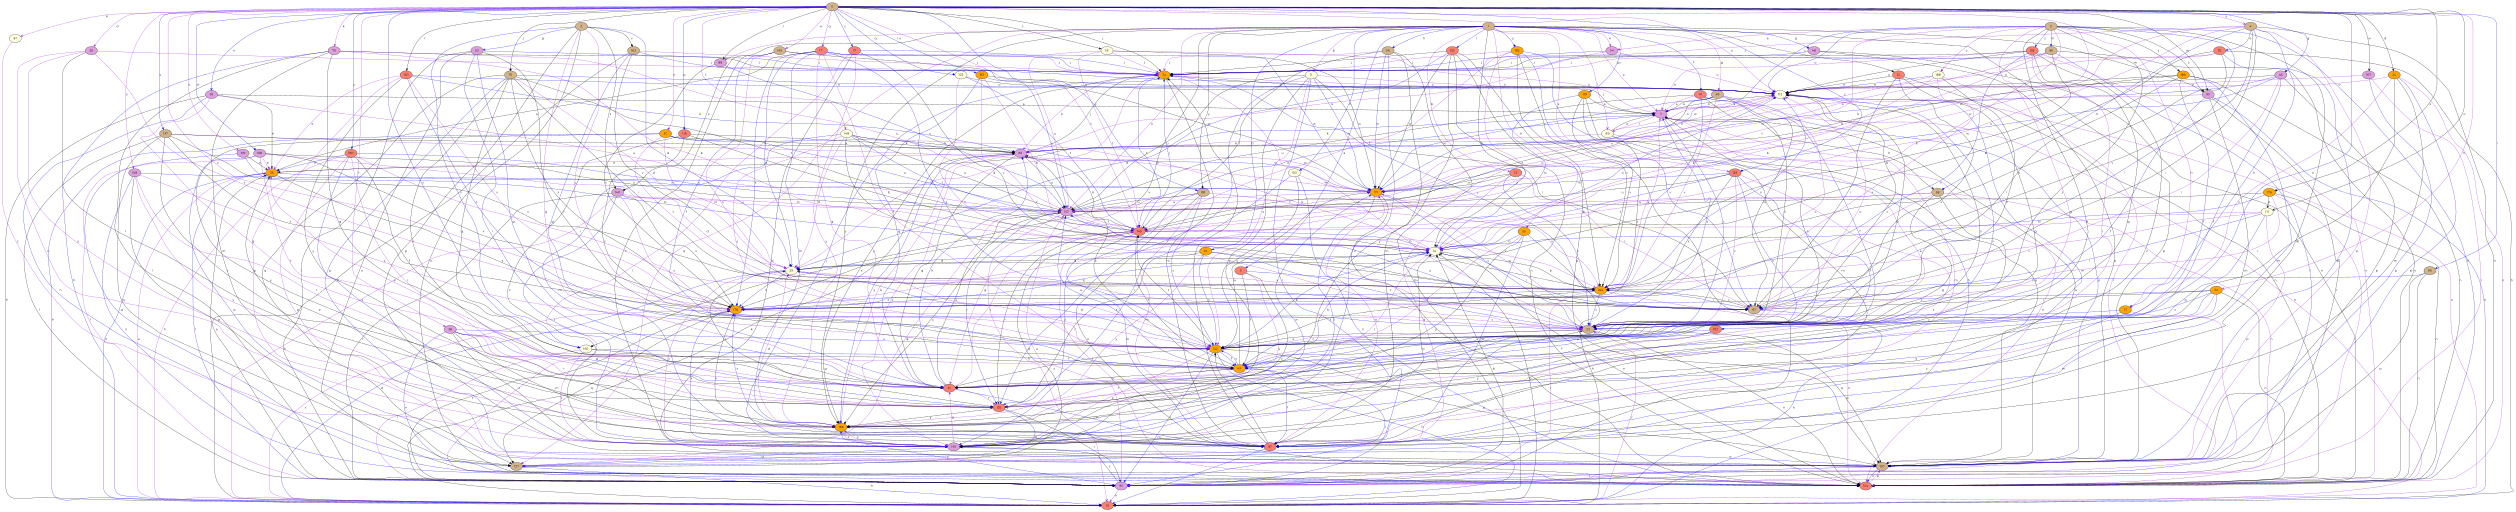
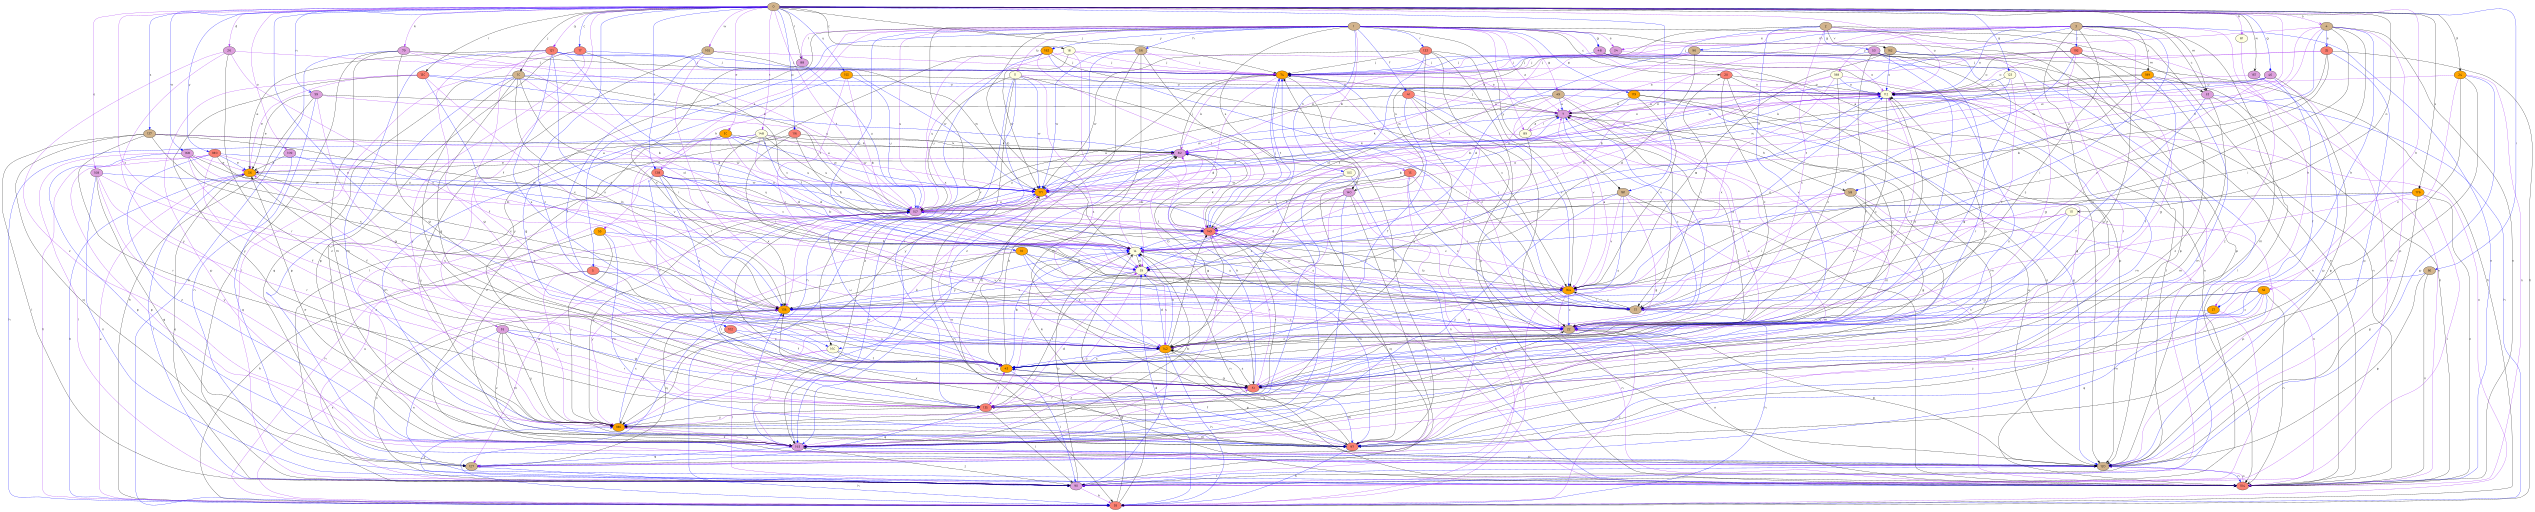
(2268, 201) -> (2321, 374)
